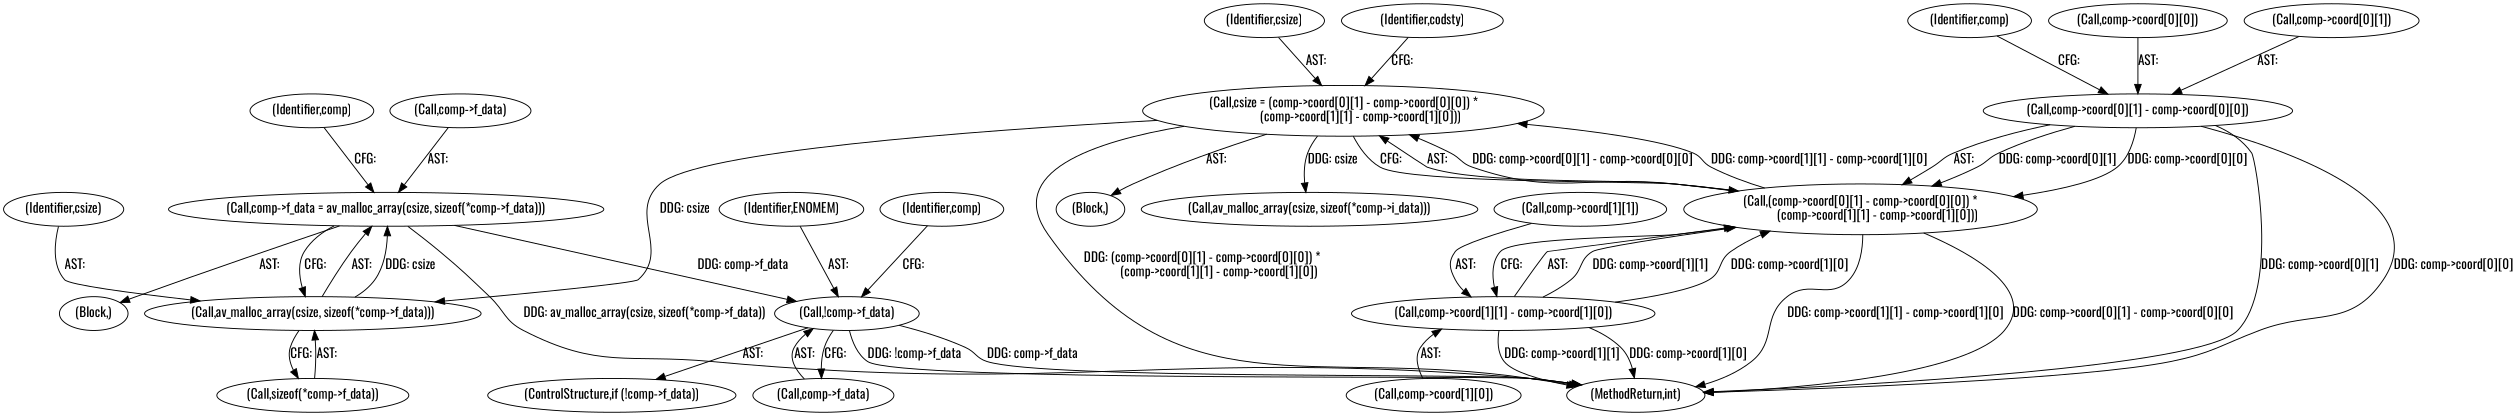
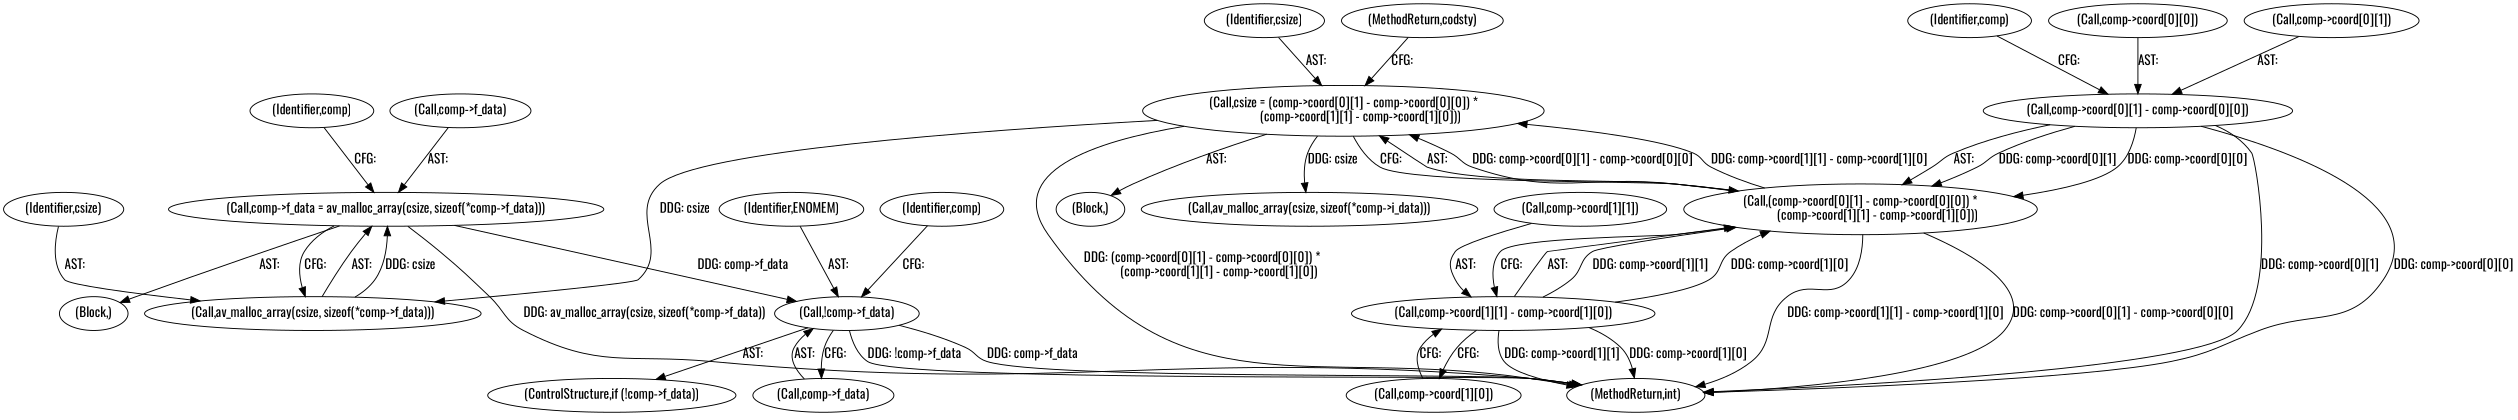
(1422, 21) -> (1422, 21)
none -> (1457, 348)
(1432, 354) -> (1432, 354)
(313, 395) -> none
